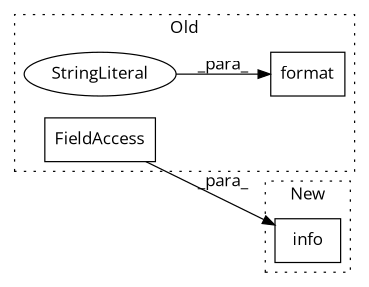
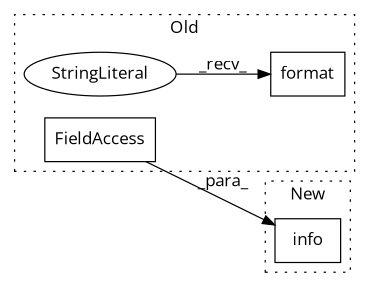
(223, 65) -> (223, 65)
